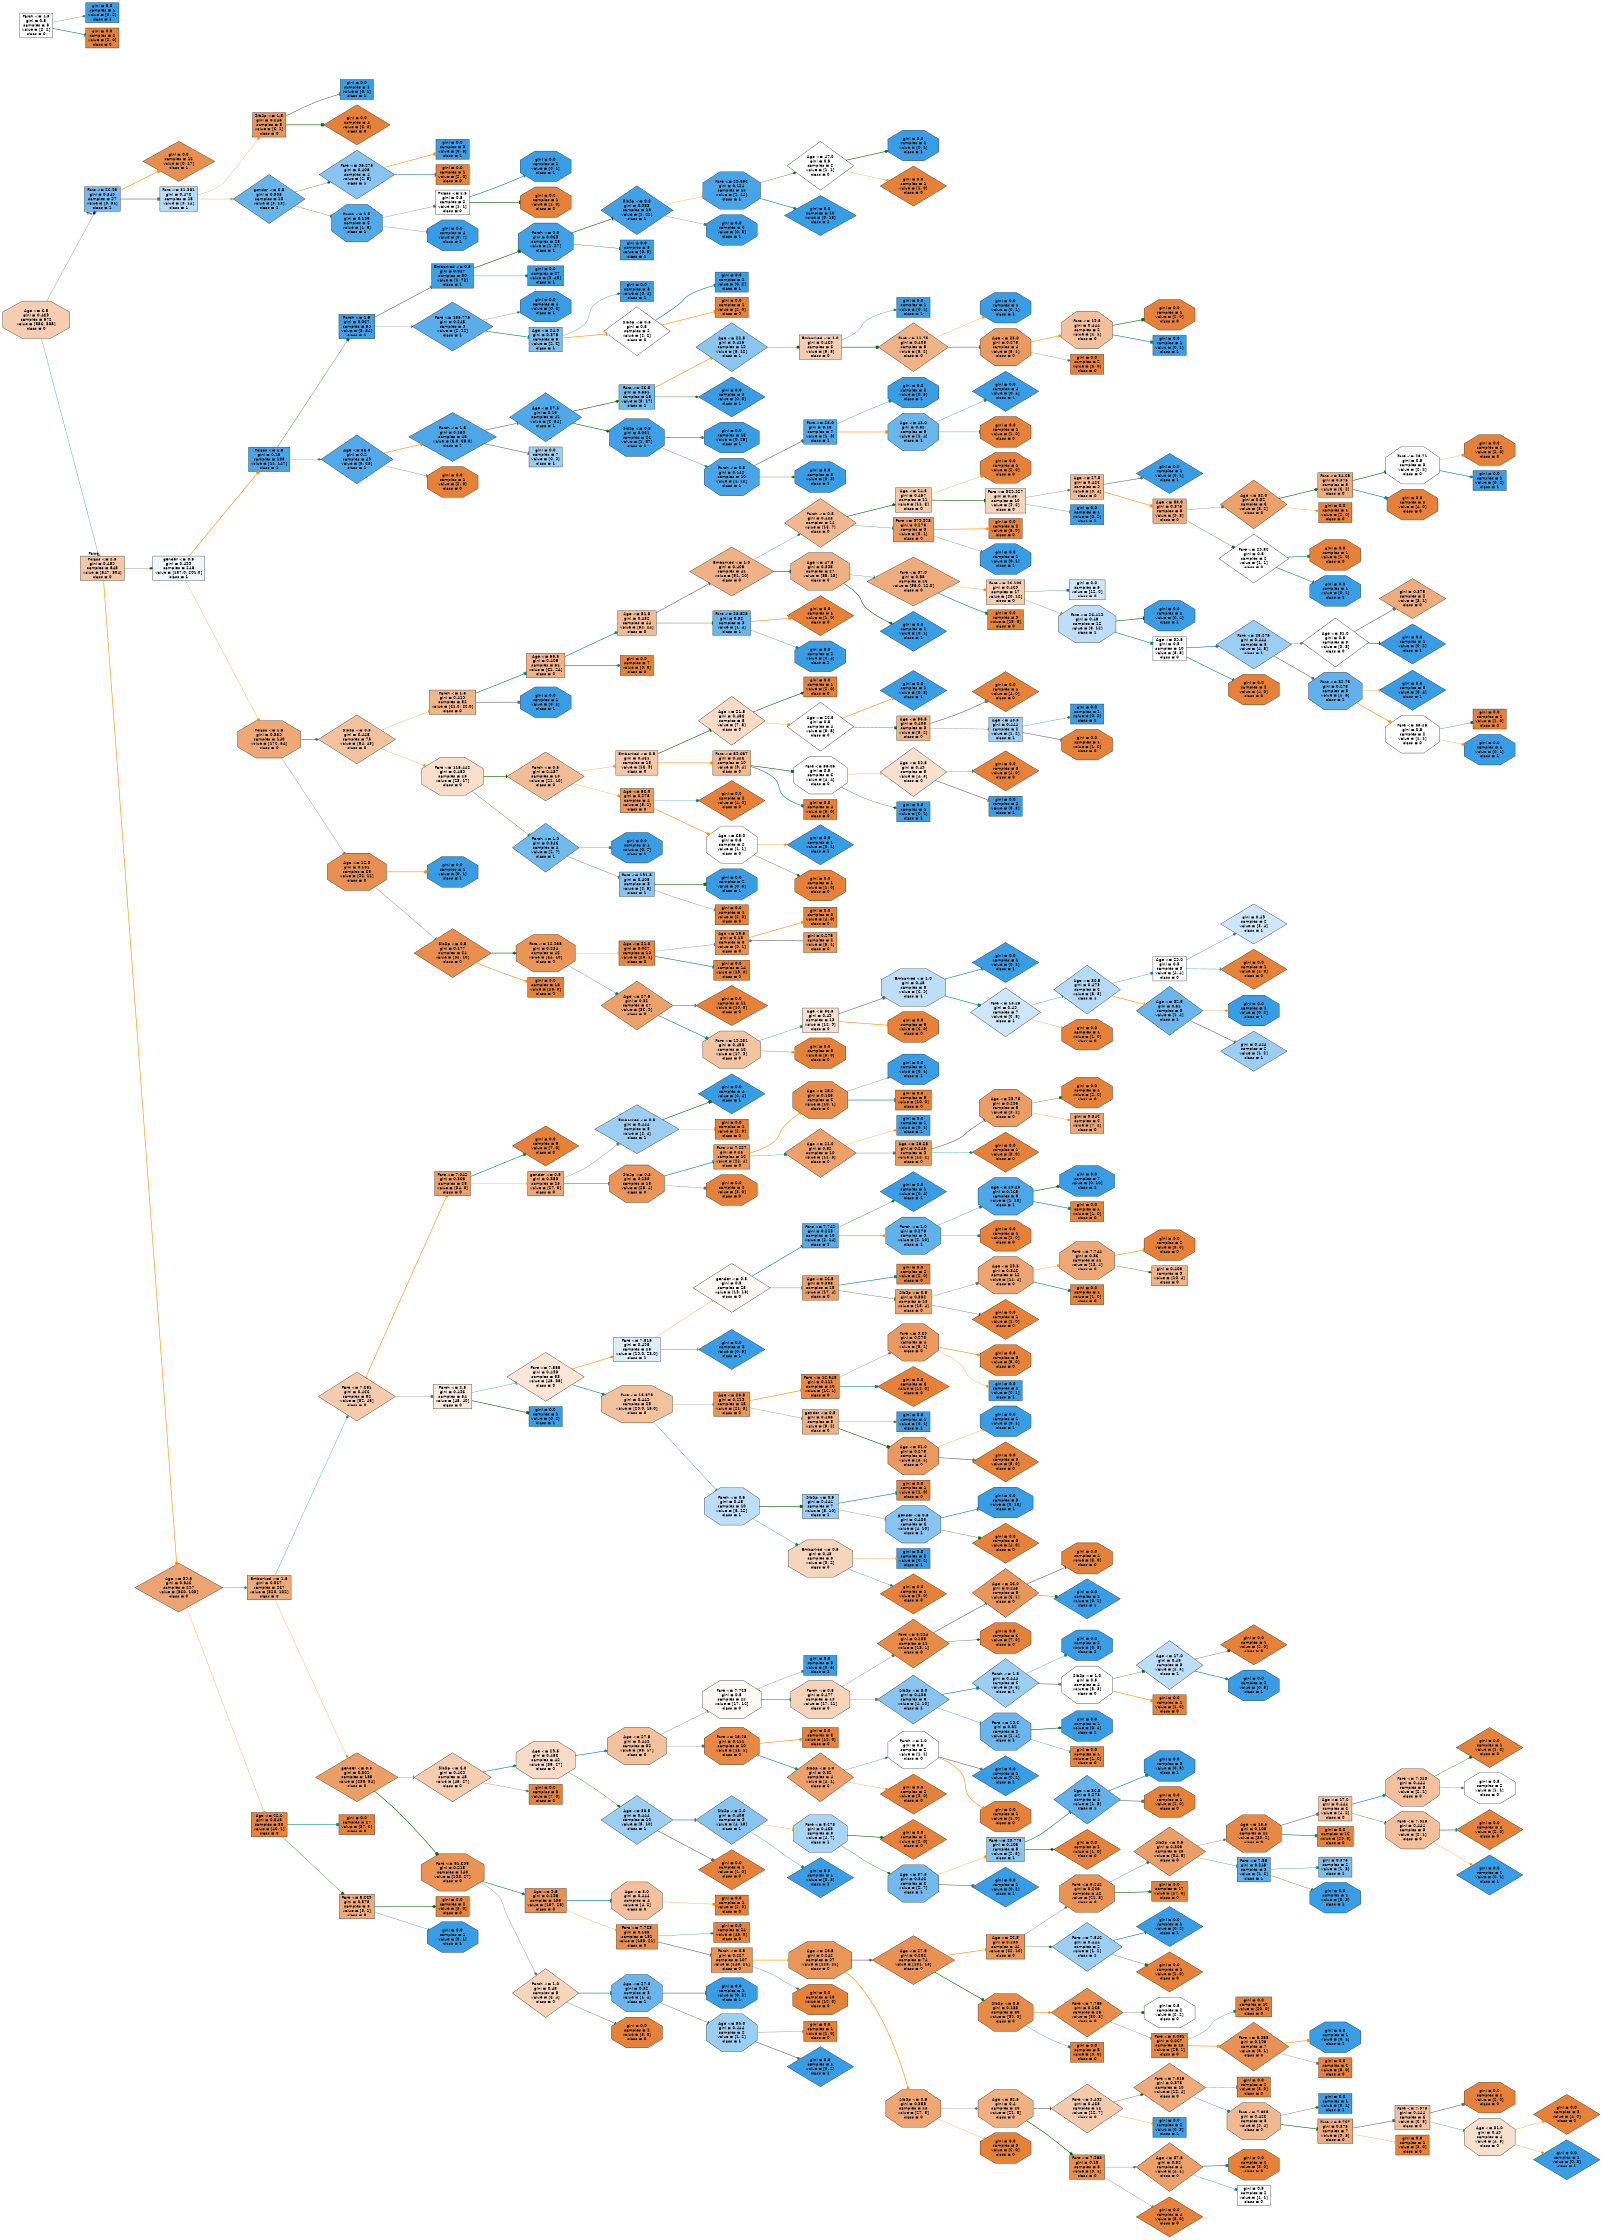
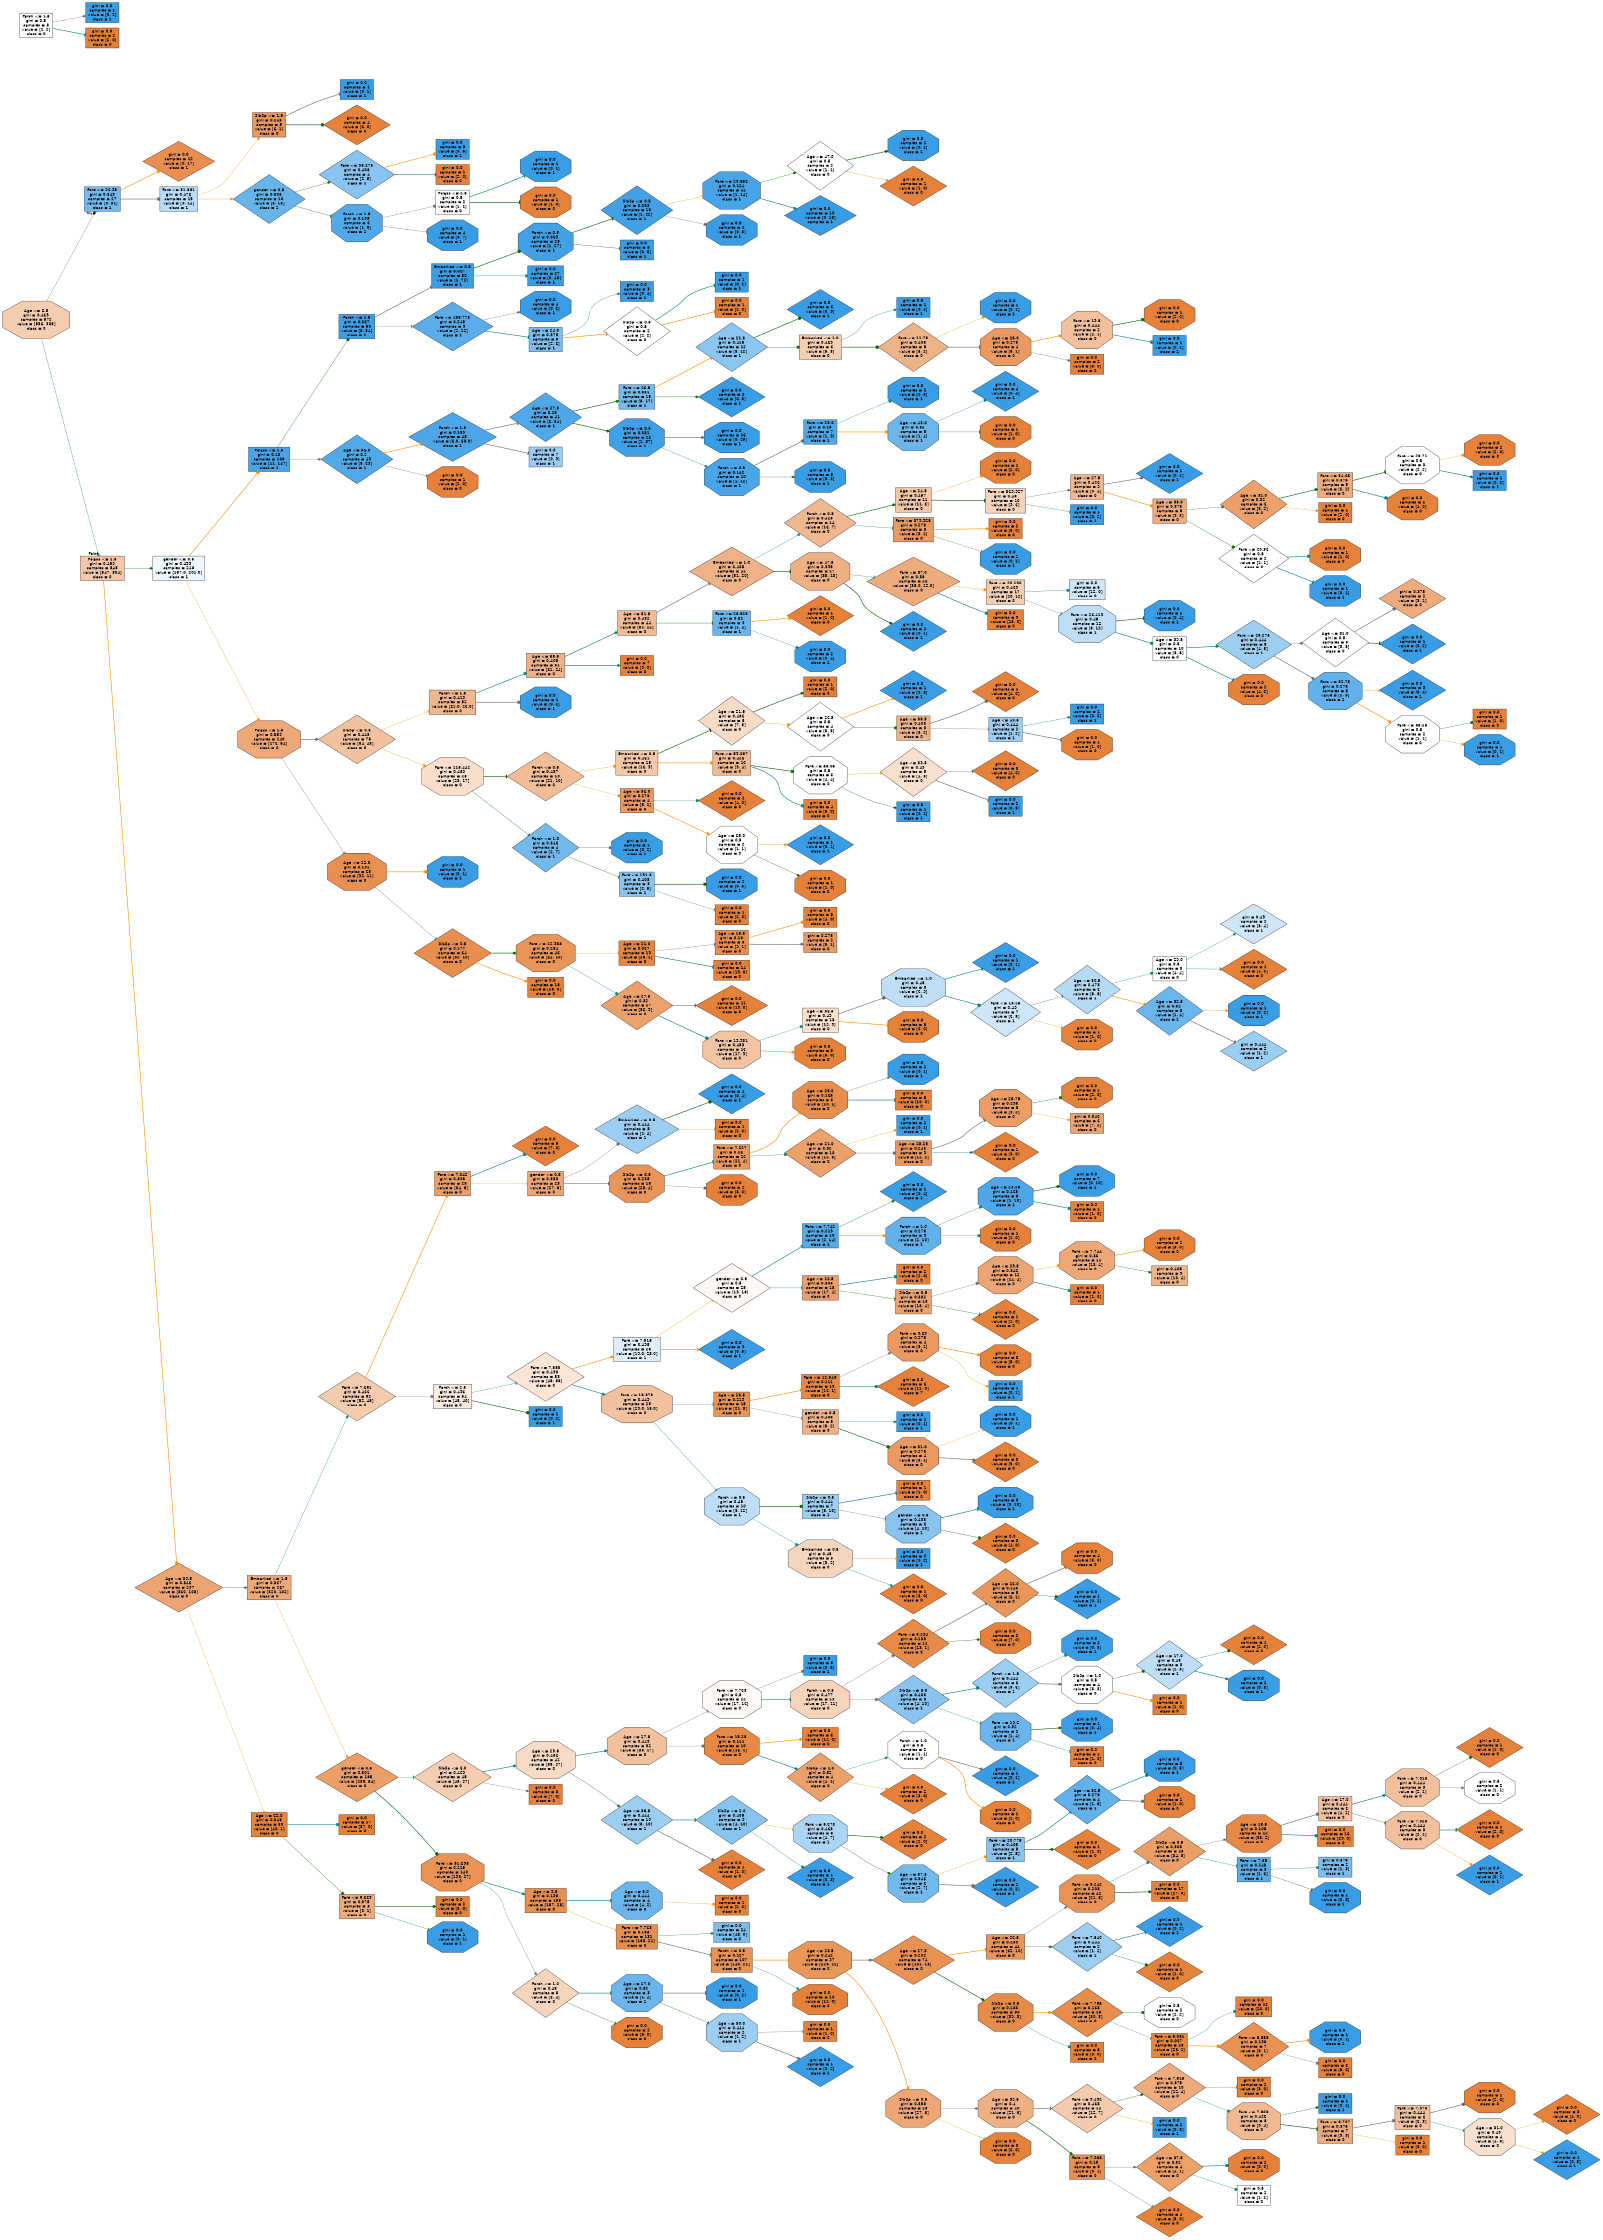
(820, 216) -> (820, 216)
none -> (820, 309)
(778, 941) -> (774, 945)
(913, 1387) -> (913, 1387)
(637, 1901) -> (637, 1901)
(732, 1932) -> (732, 1932)
